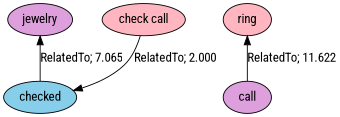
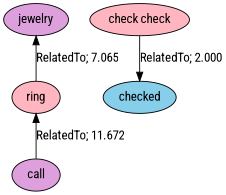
(144, 20) -> (140, 20)
(292, 58) -> (81, 136)
(40, 63) -> (36, 63)
